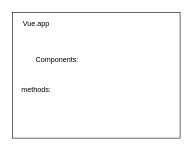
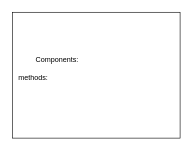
(36, 24) -> none
(36, 90) -> (33, 78)
